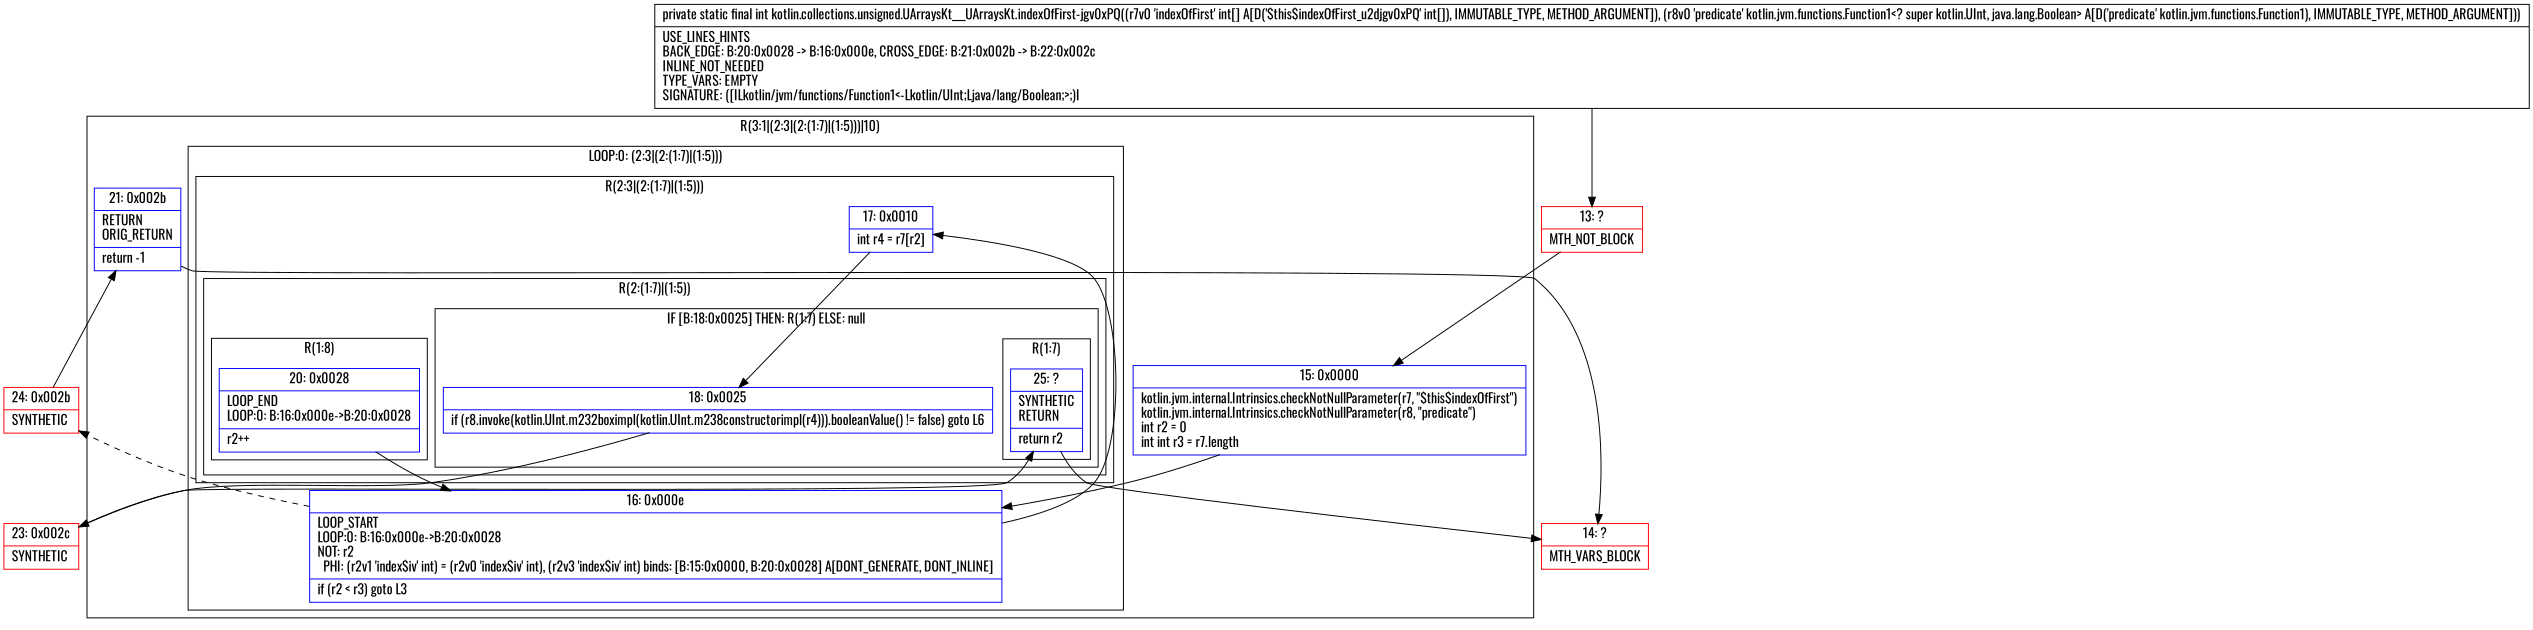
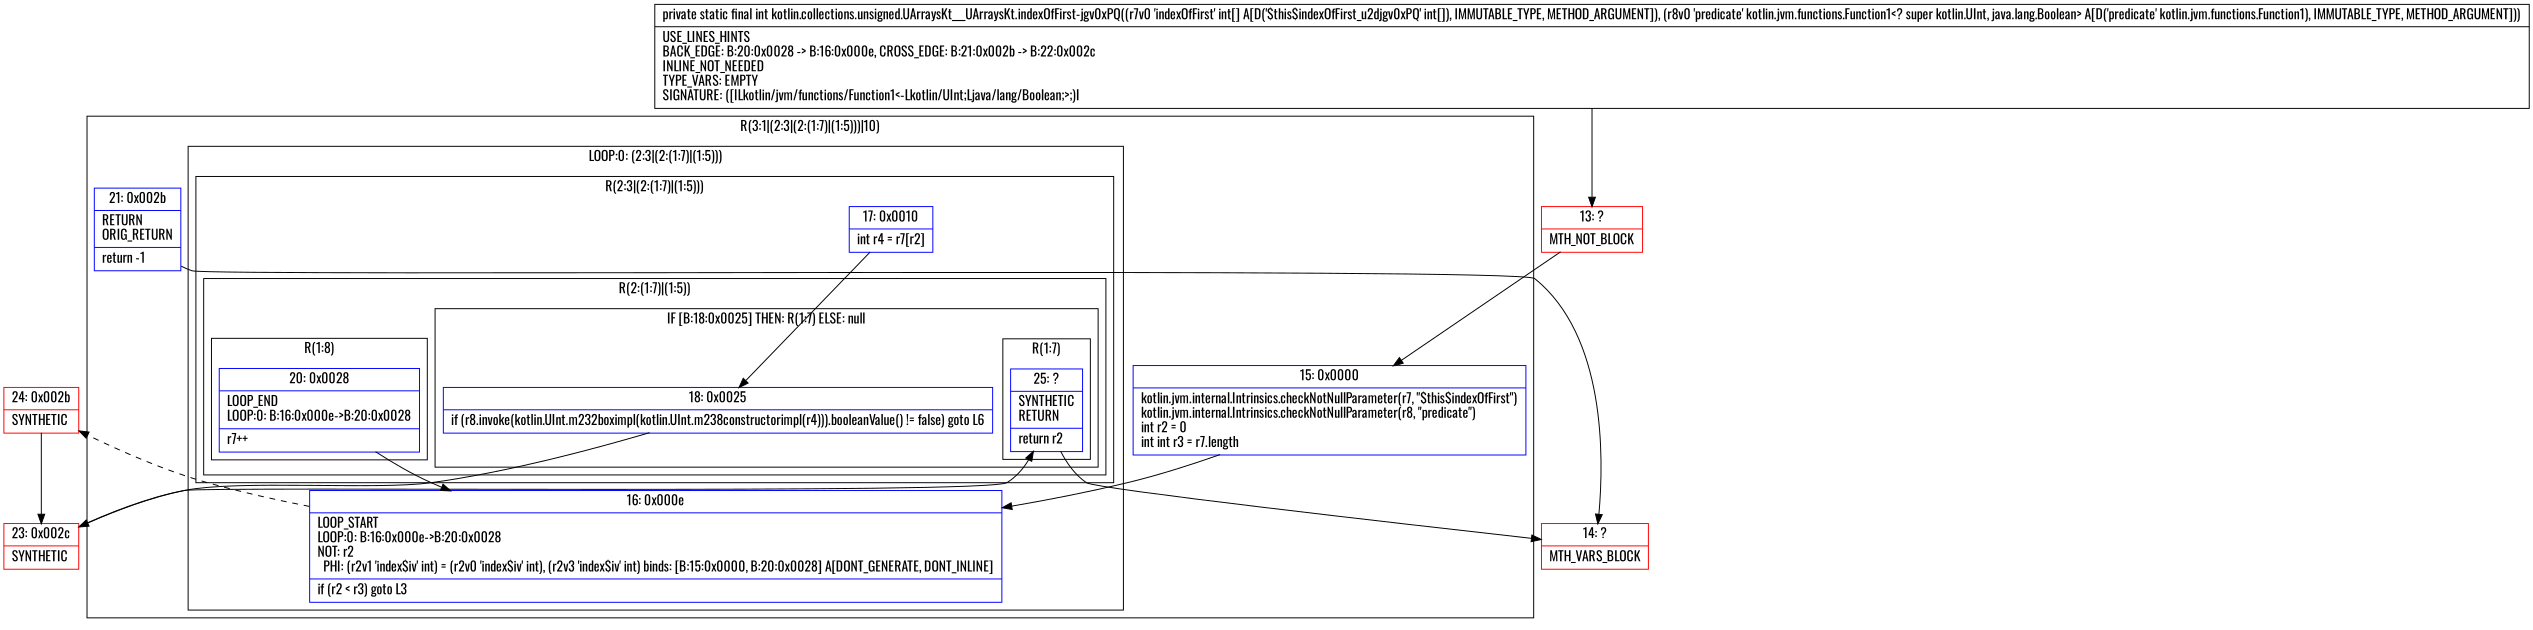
(1070, 263) -> none
(81, 336) -> (41, 473)
(239, 440) -> (238, 440)
